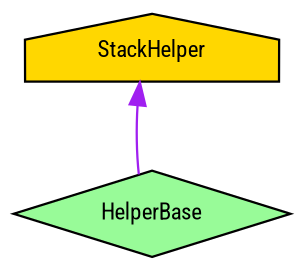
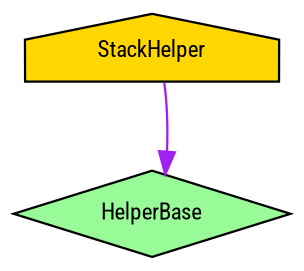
(137, 140) -> (167, 117)
